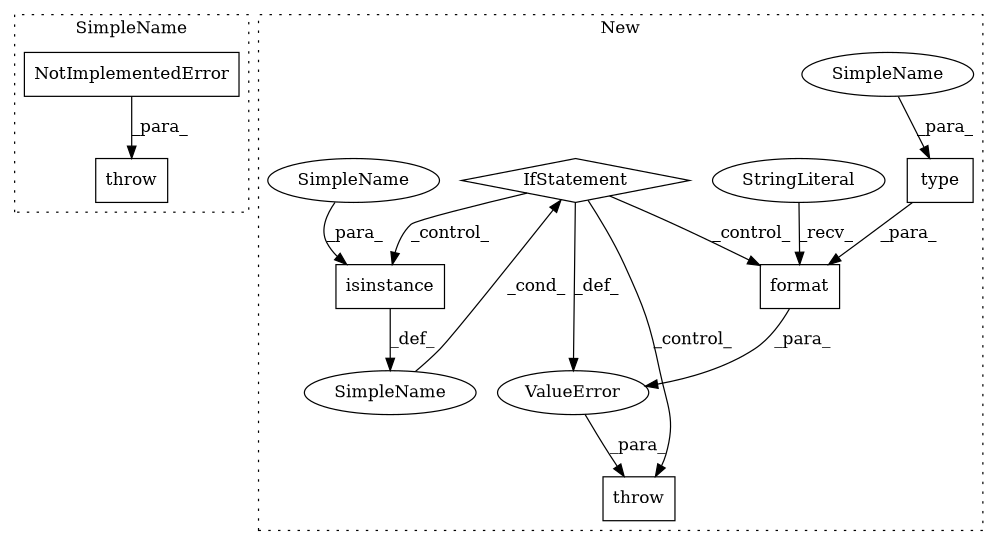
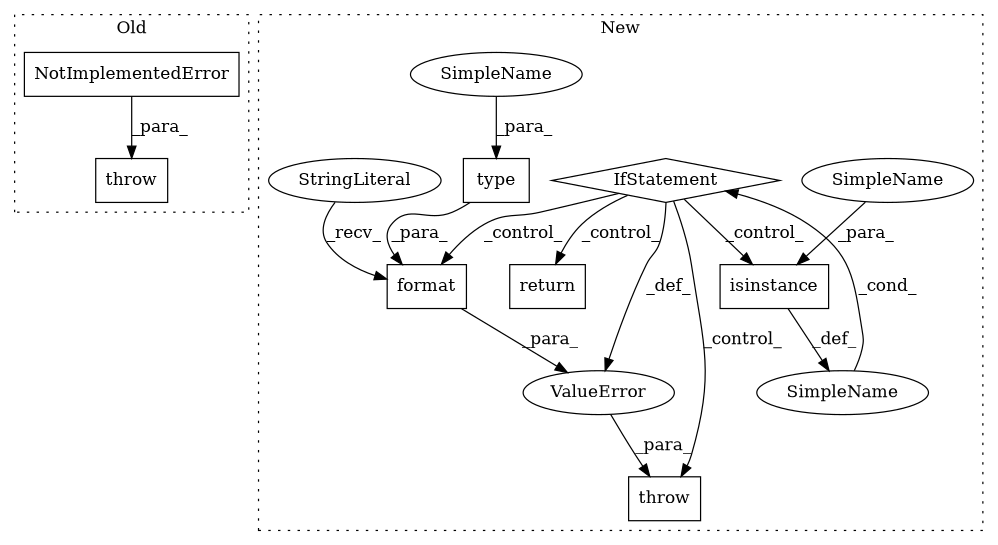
(132, 29) -> (132, 29)
none -> (548, 287)
